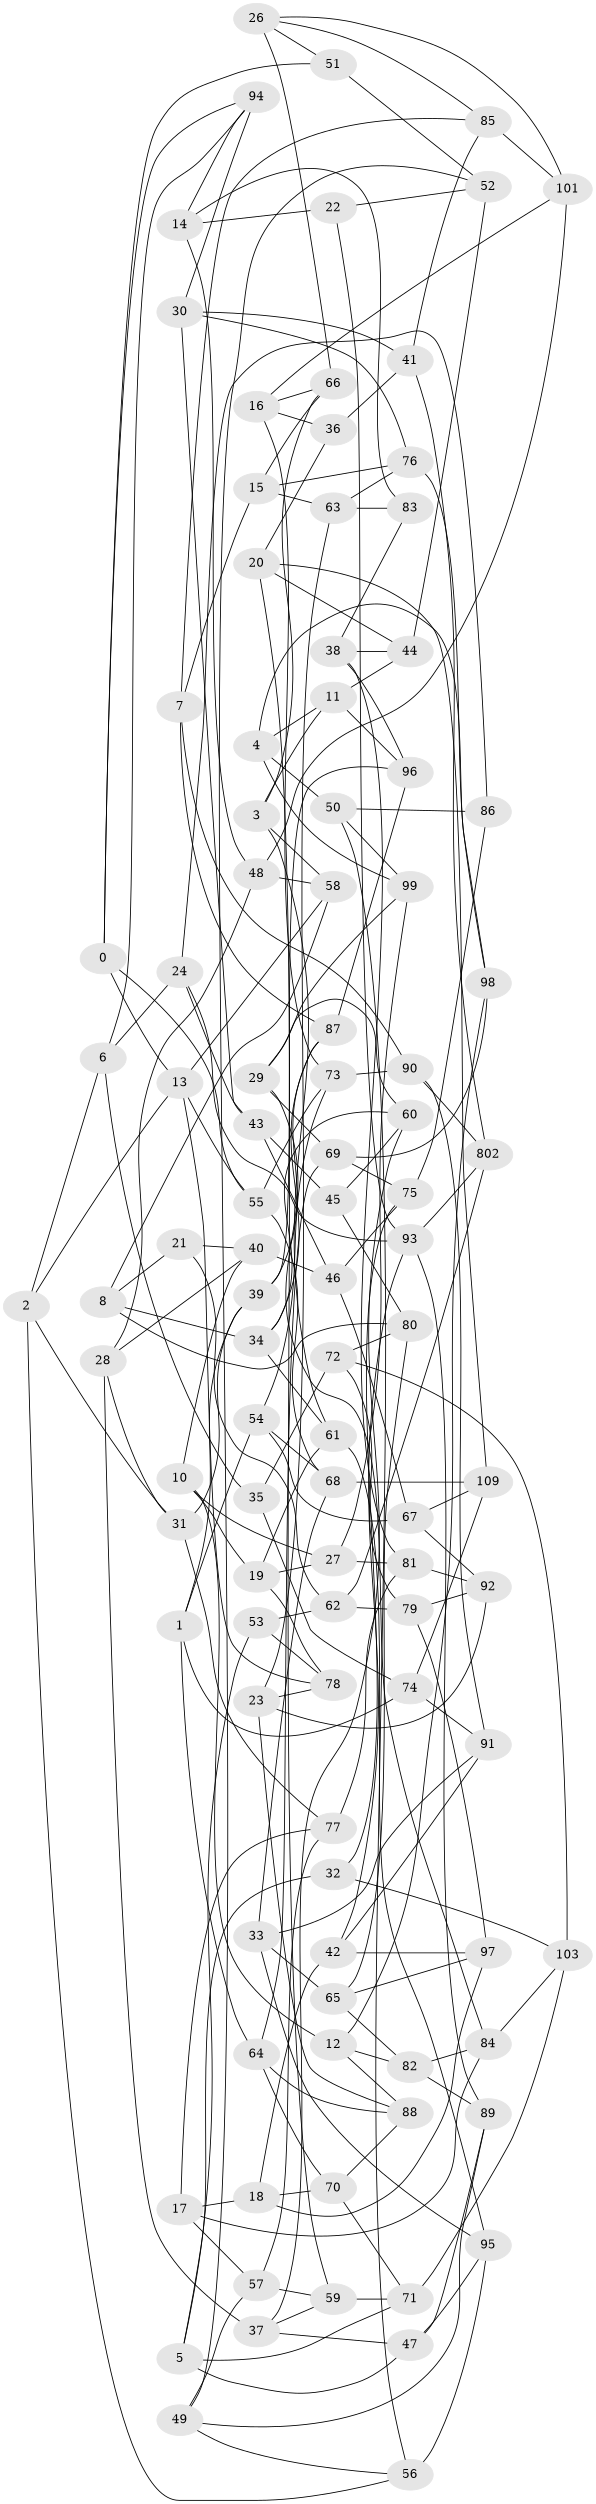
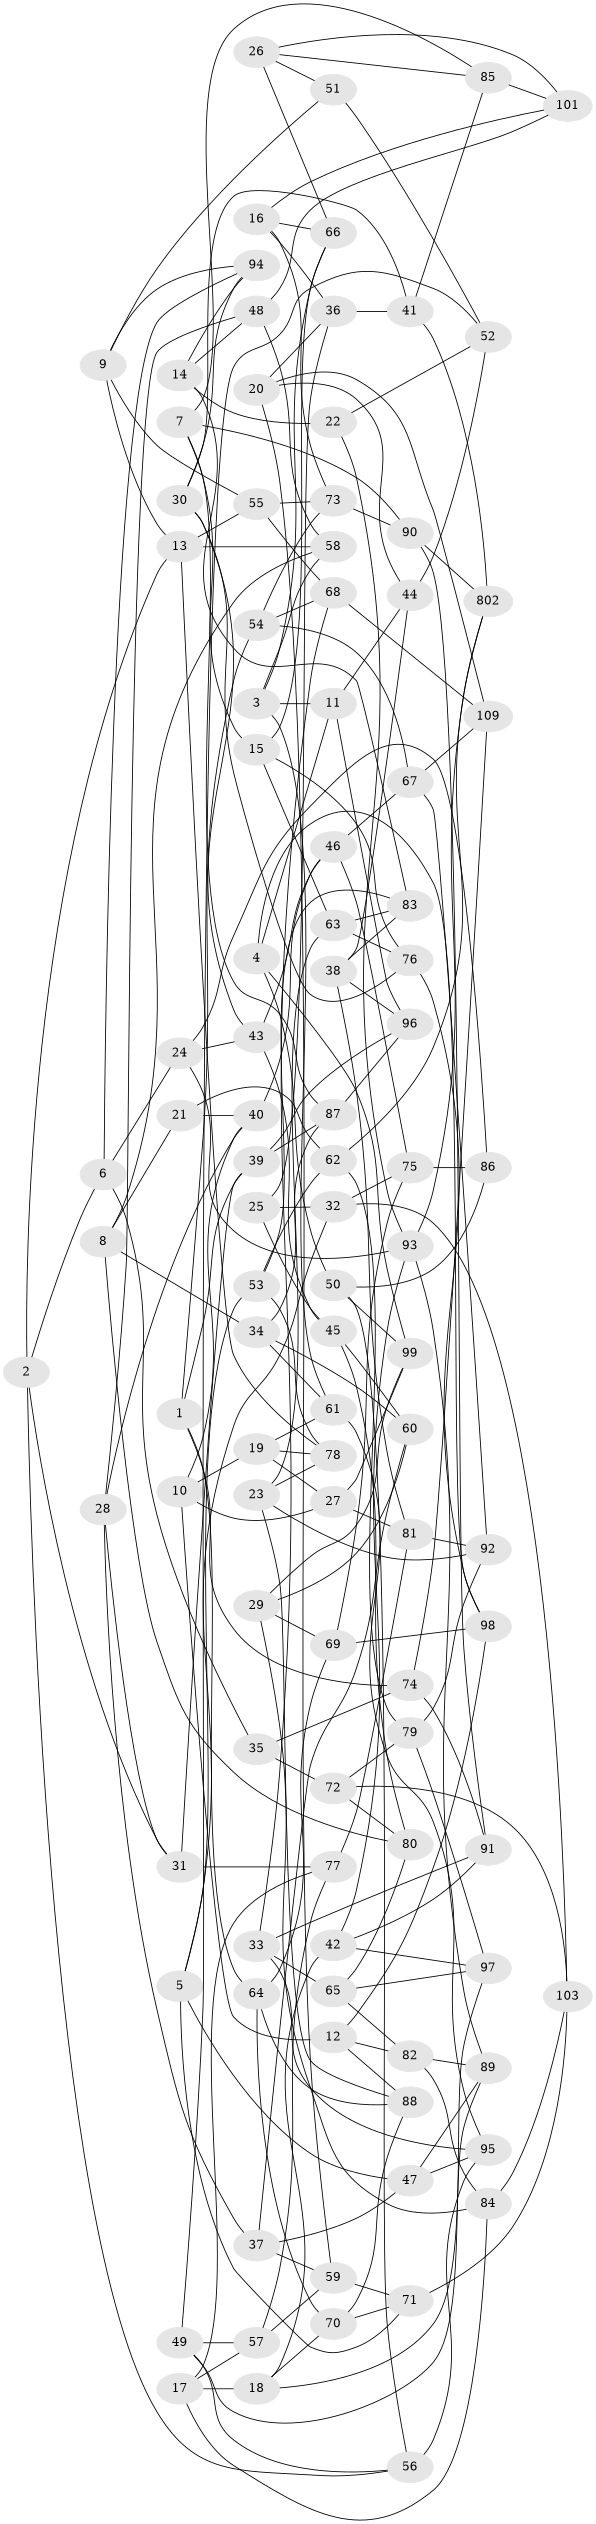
(103, 959) -> (103, 365)
none -> (281, 1044)
none -> (257, 1208)
